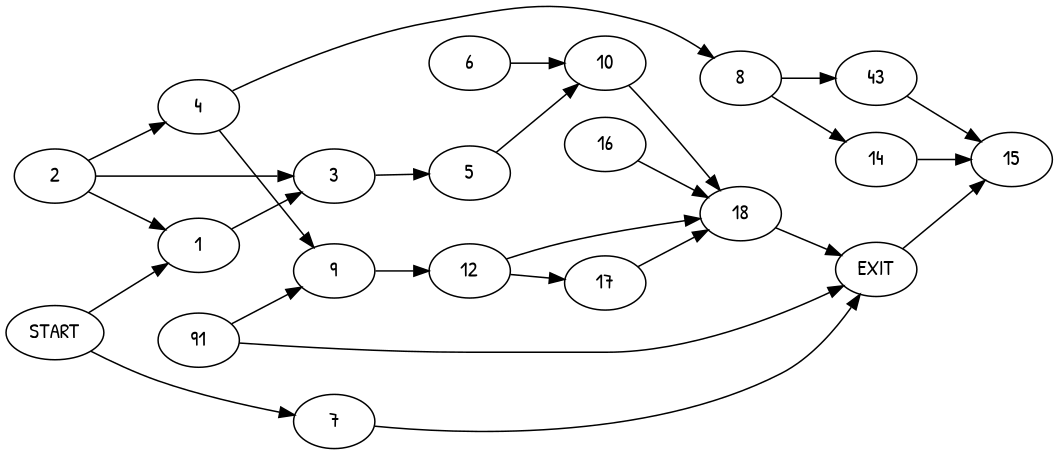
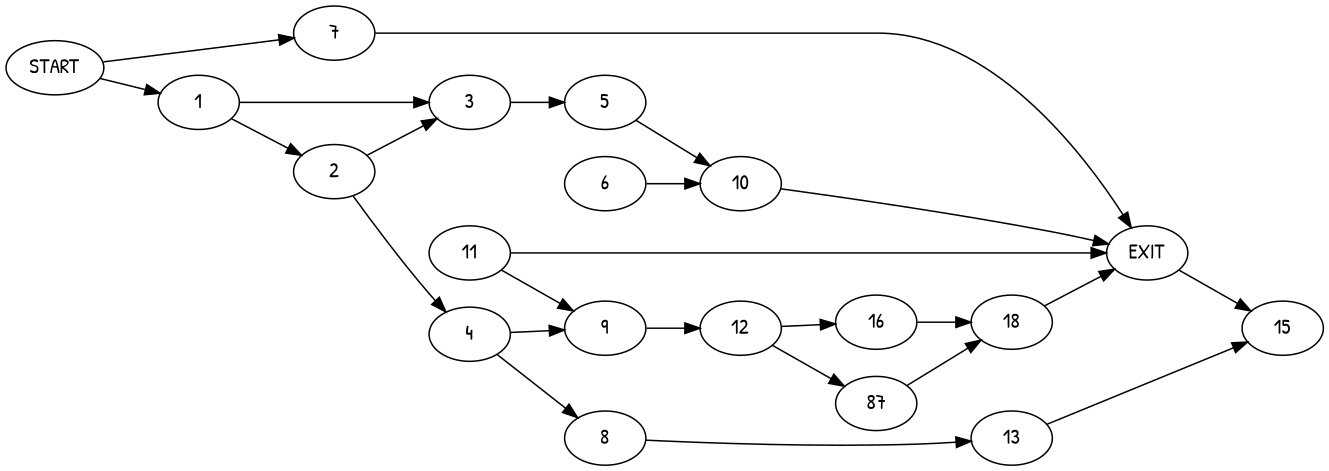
(876, 78) -> (1012, 438)
(670, 131) -> (938, 212)
(876, 160) -> none
(120, 207) -> (260, 134)
(595, 236) -> (801, 326)
(605, 283) -> (876, 403)
(199, 340) -> (470, 253)
